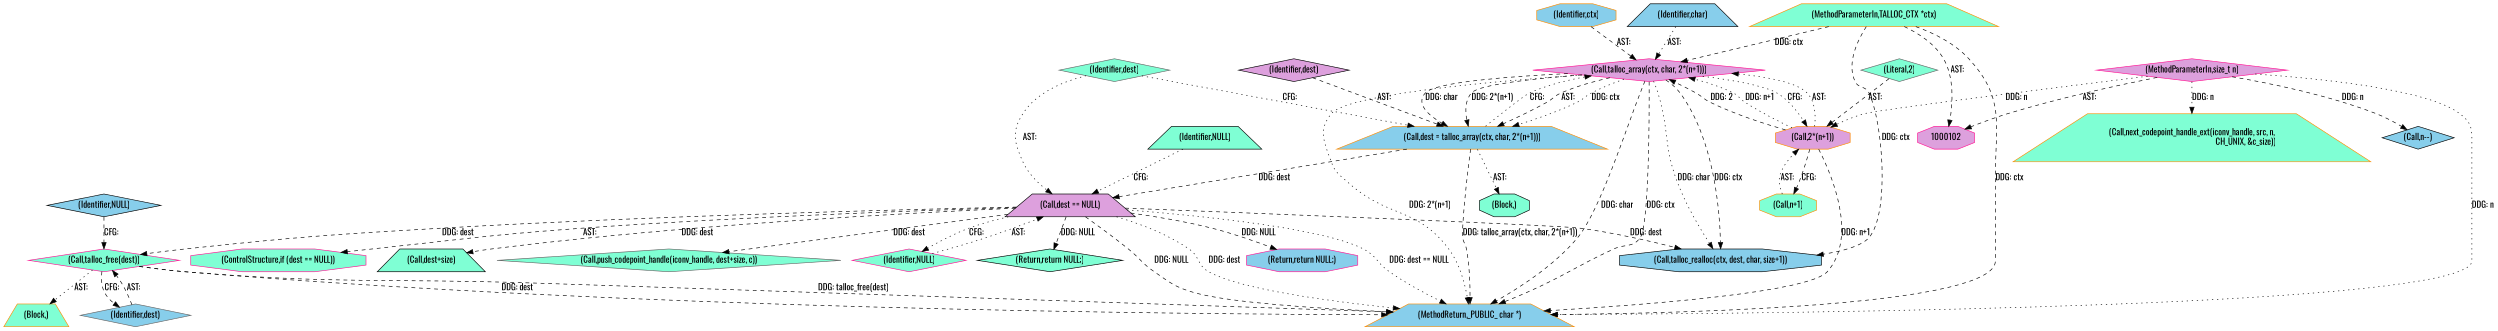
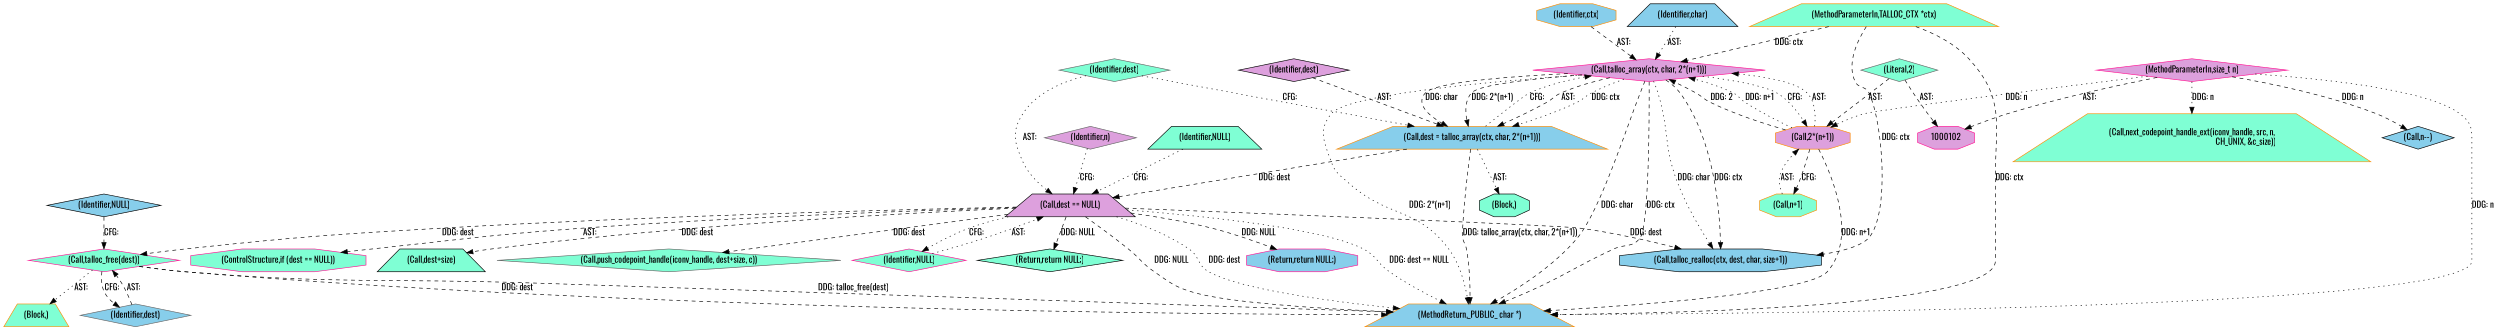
(1946, 64) -> (1919, 101)
none -> (1090, 138)
